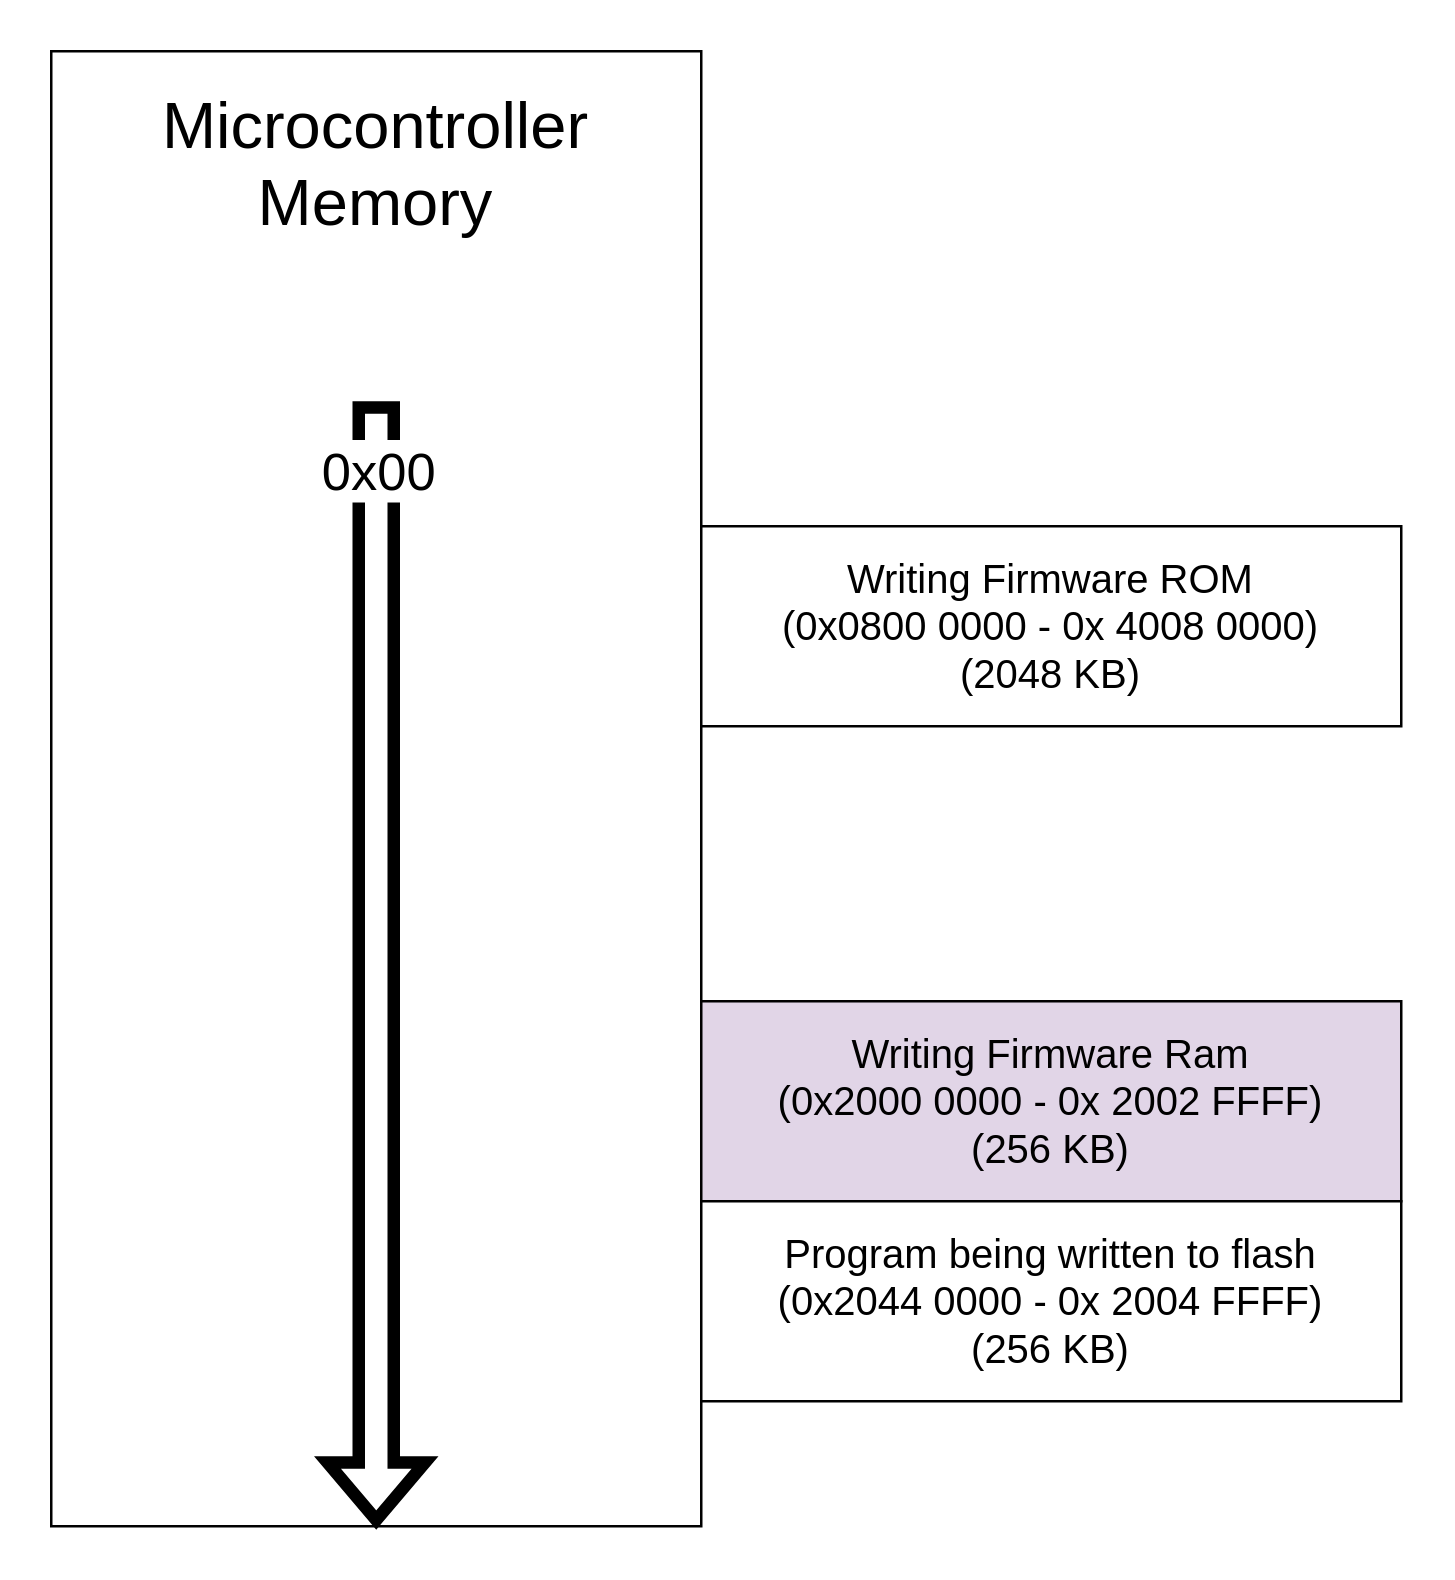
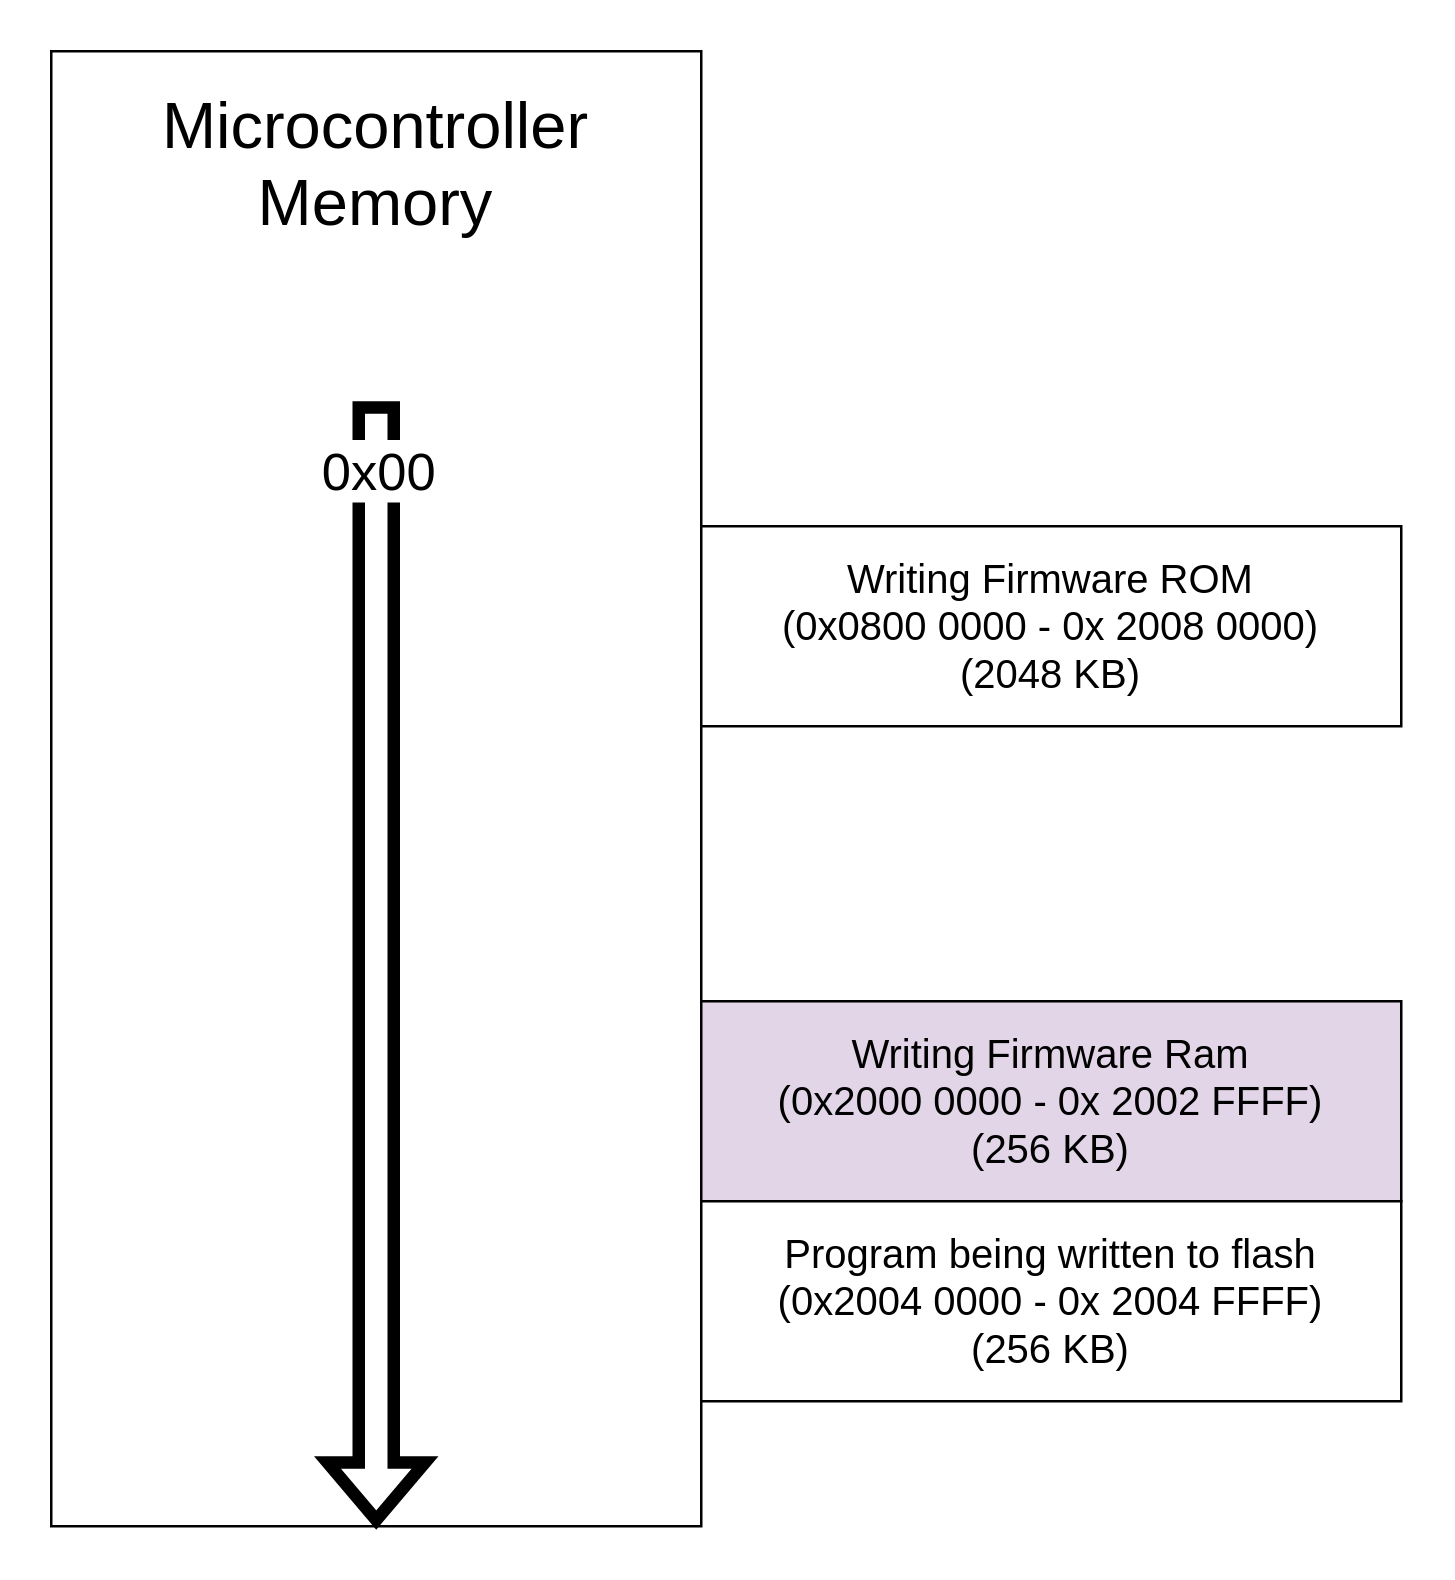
(1051, 626) -> (1051, 626)
(1051, 1301) -> (1051, 1301)
